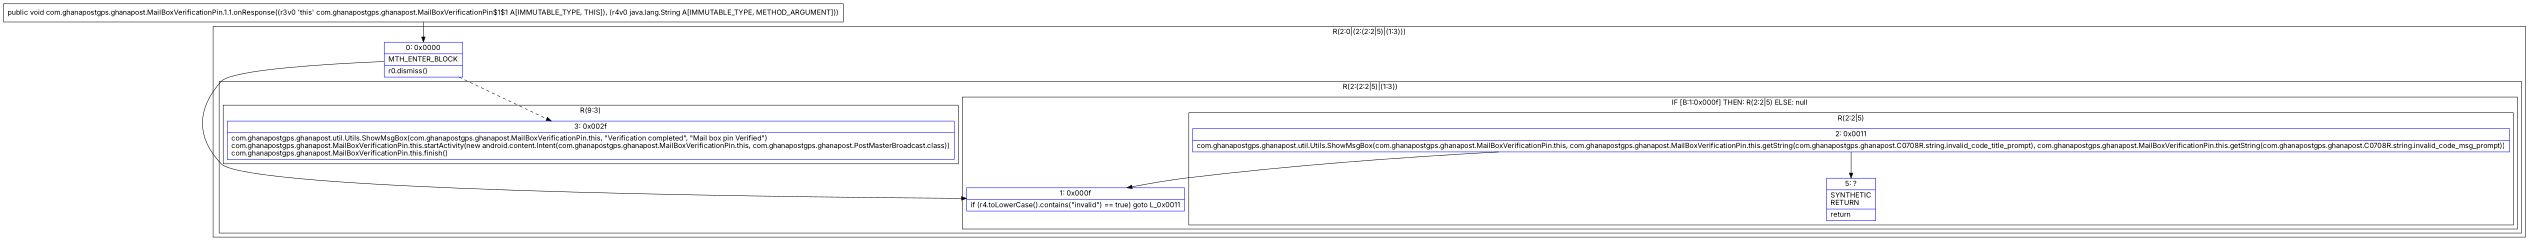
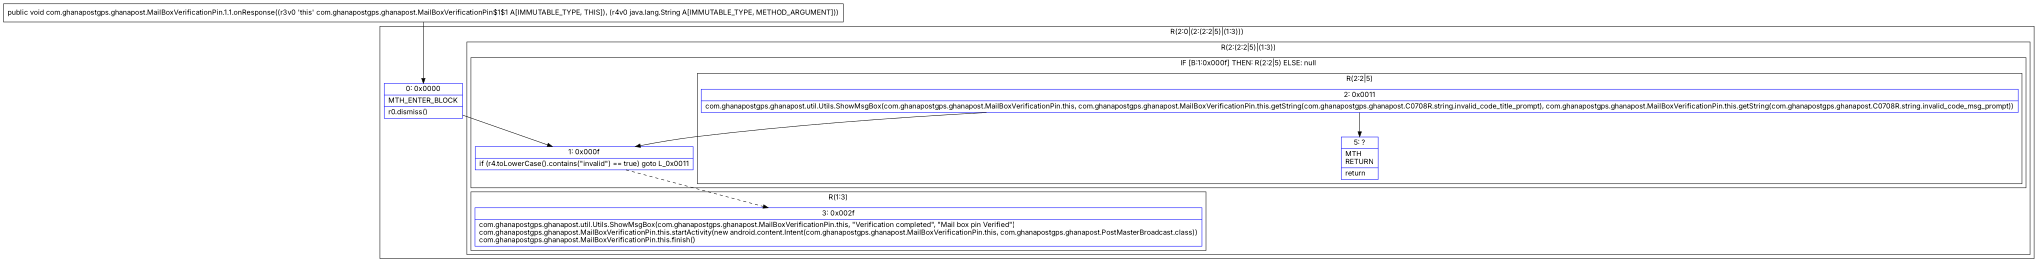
(503, 98) -> (681, 185)
(591, 111) -> (838, 198)
(1851, 195) -> (1354, 154)
